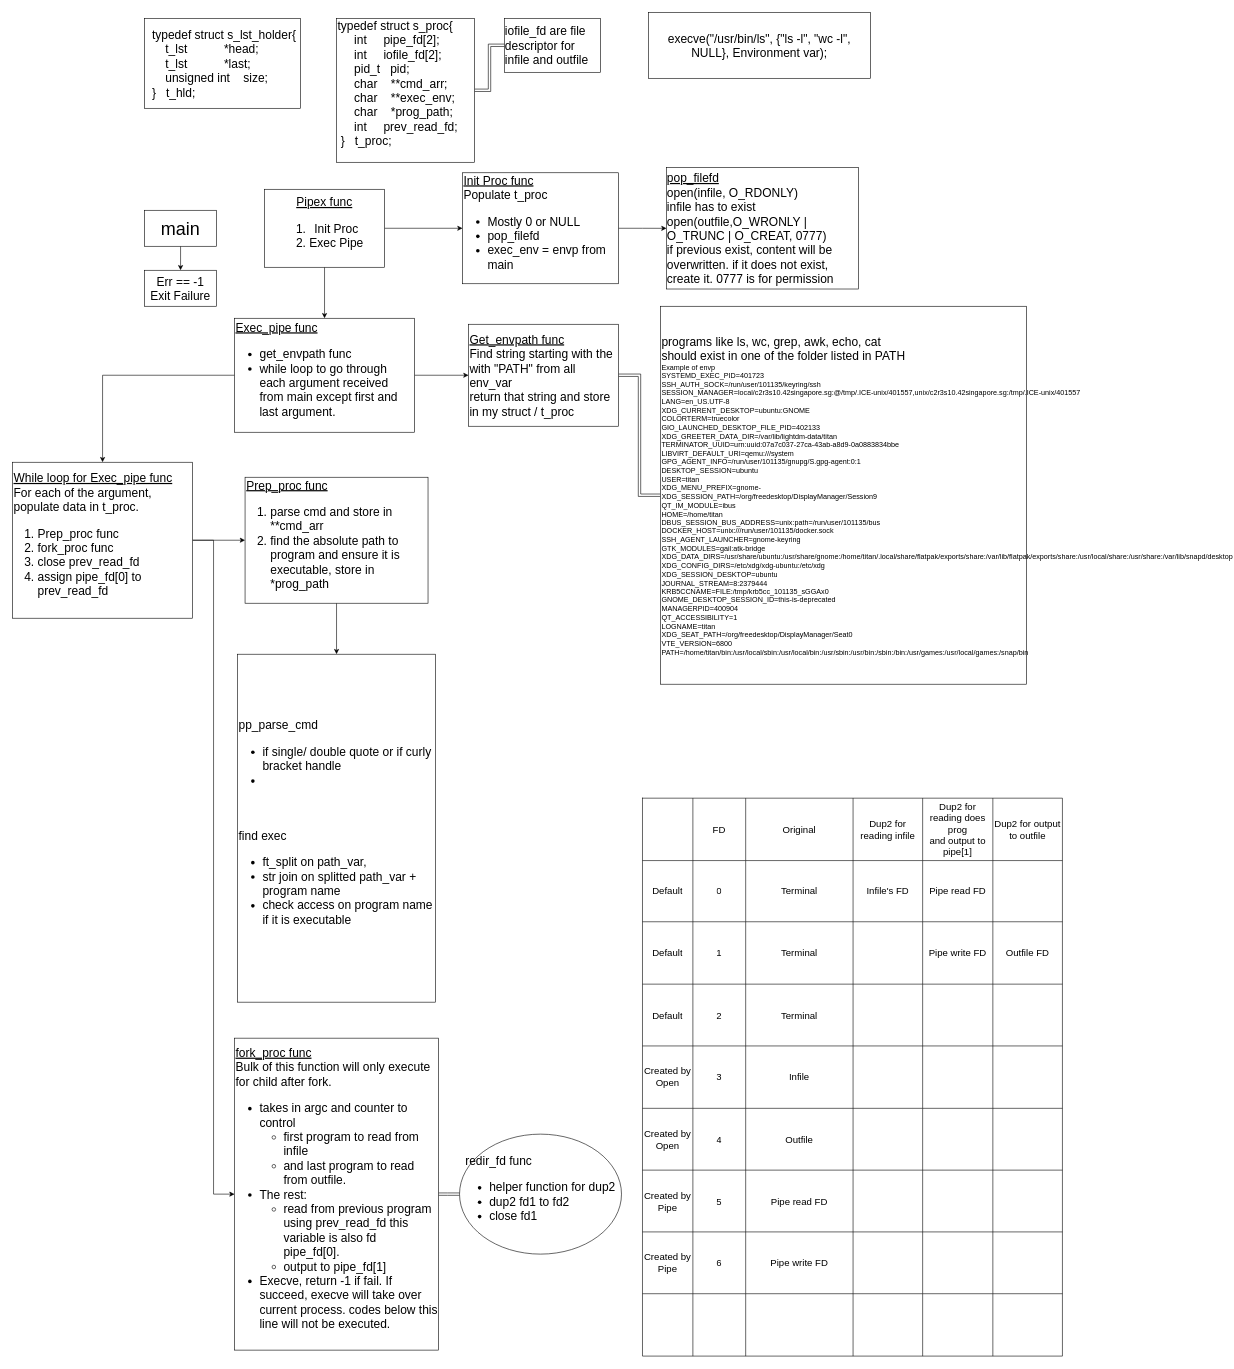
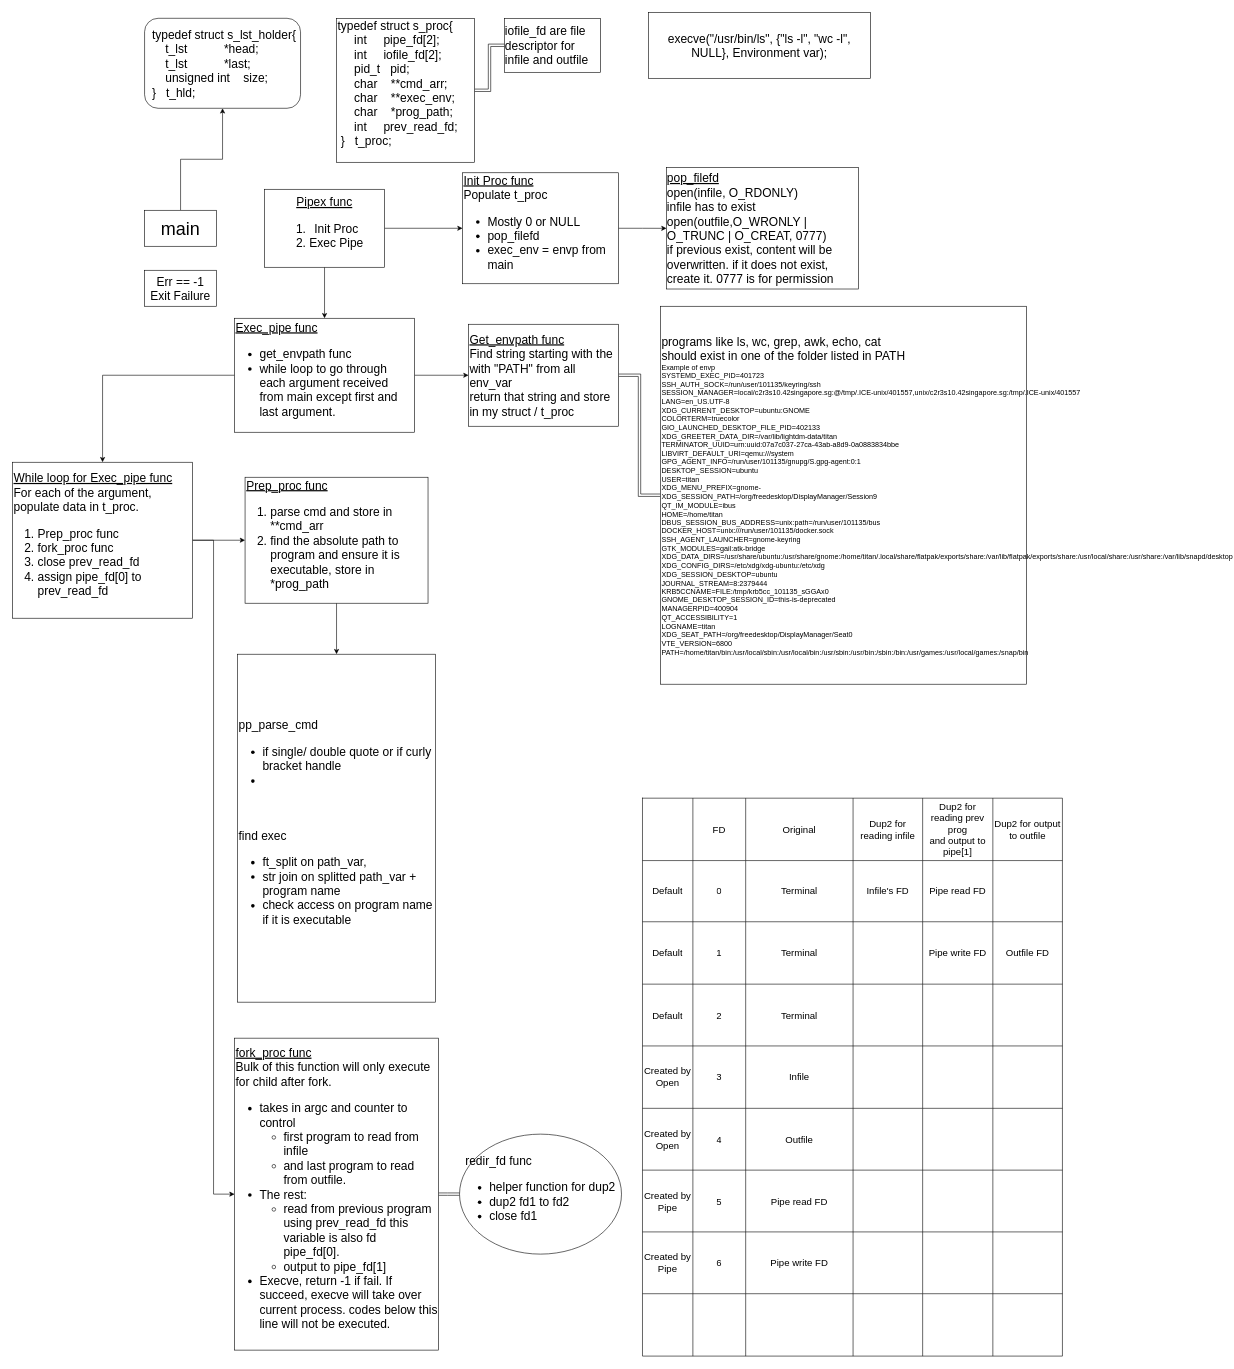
(222, 63) -> (222, 63)
(180, 256) -> (180, 184)
(958, 830) -> (958, 830)
